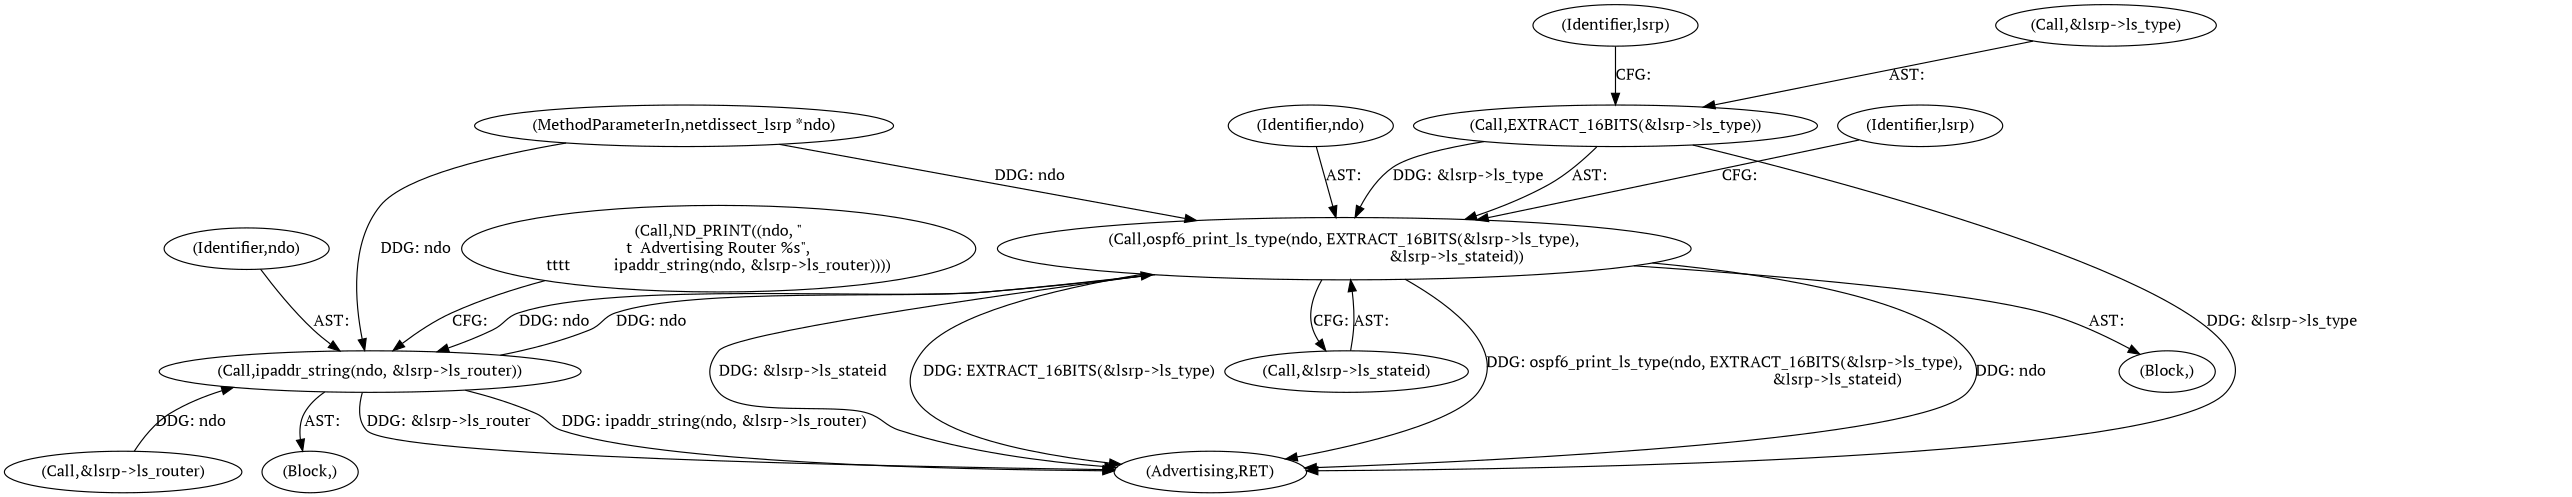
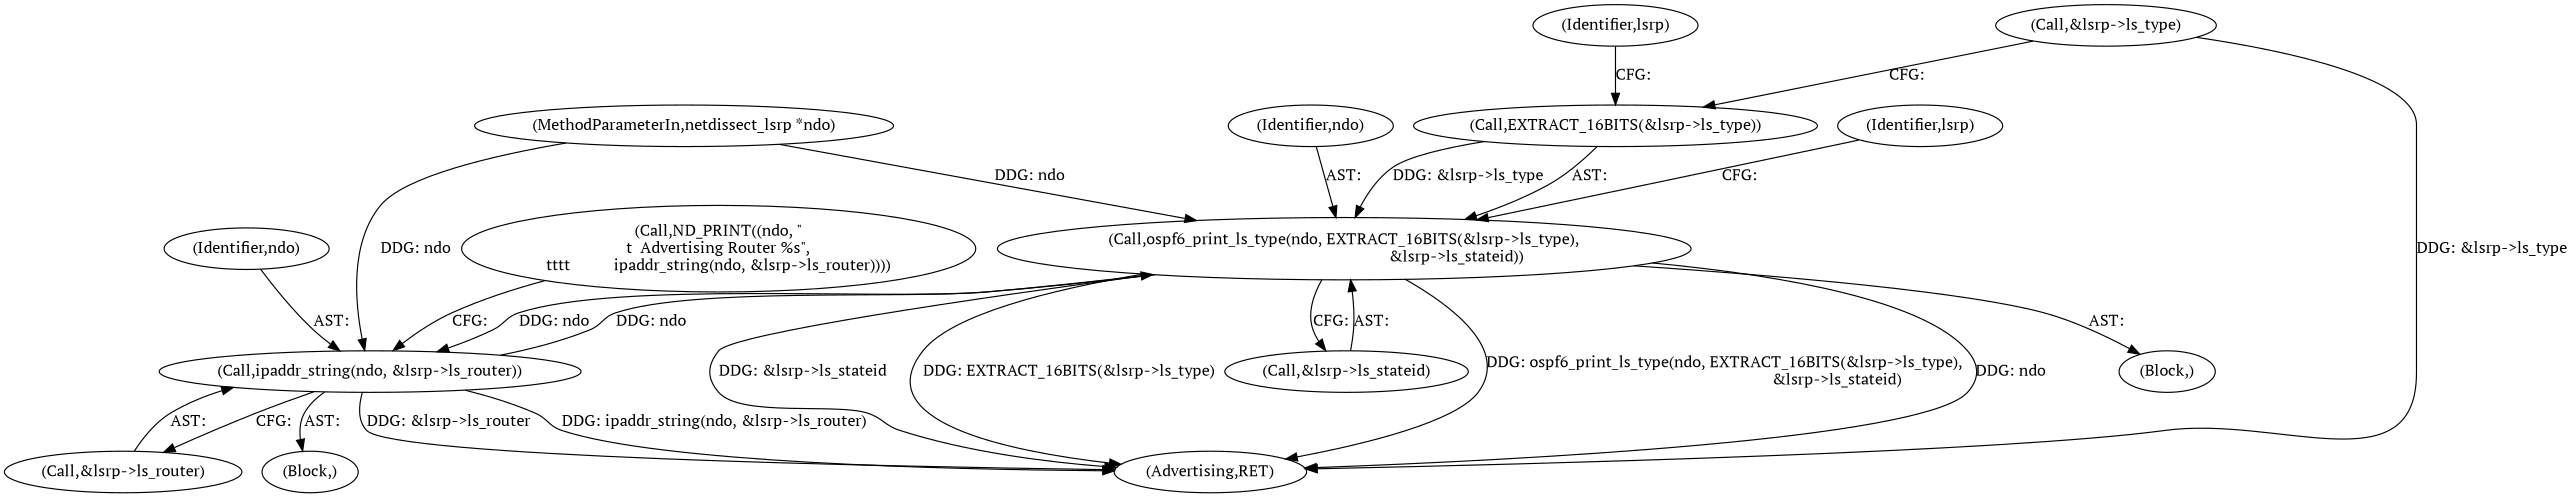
(1909, 76) -> (1909, 76)
none -> (244, 418)
(191, 422) -> (191, 422)
(2086, 433) -> (2134, 434)
